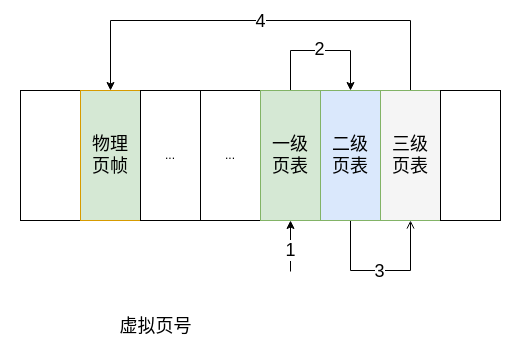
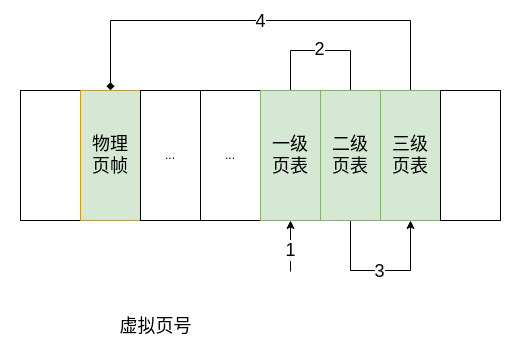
(111, 82) -> (111, 82)
(351, 82) -> (351, 85)
(351, 156) -> (351, 156)
(411, 156) -> (411, 156)
(411, 226) -> (411, 228)
